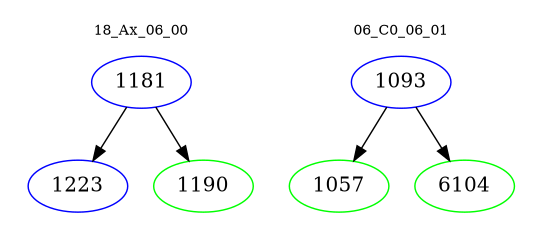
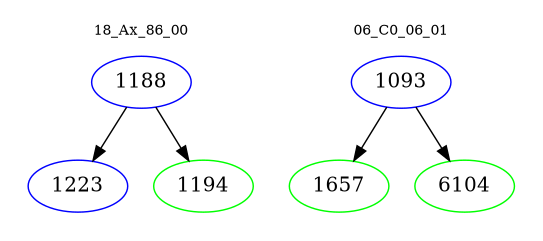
(141, 31) -> (141, 31)
(141, 82) -> (141, 82)
(203, 186) -> (203, 186)
(339, 186) -> (339, 186)
